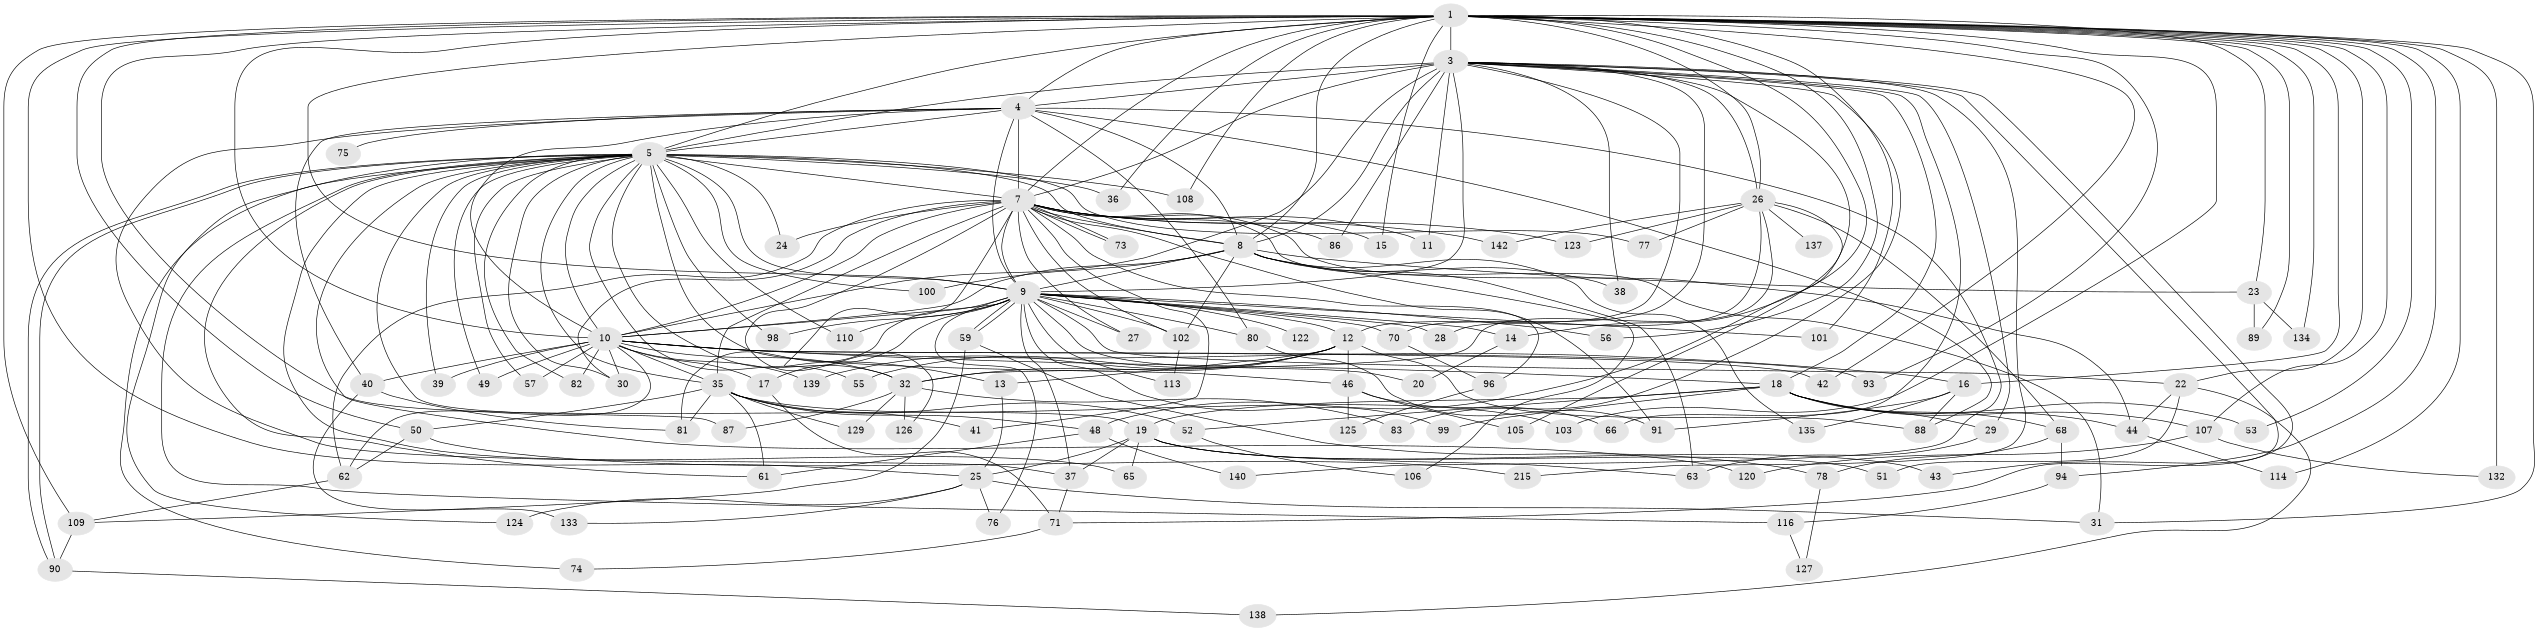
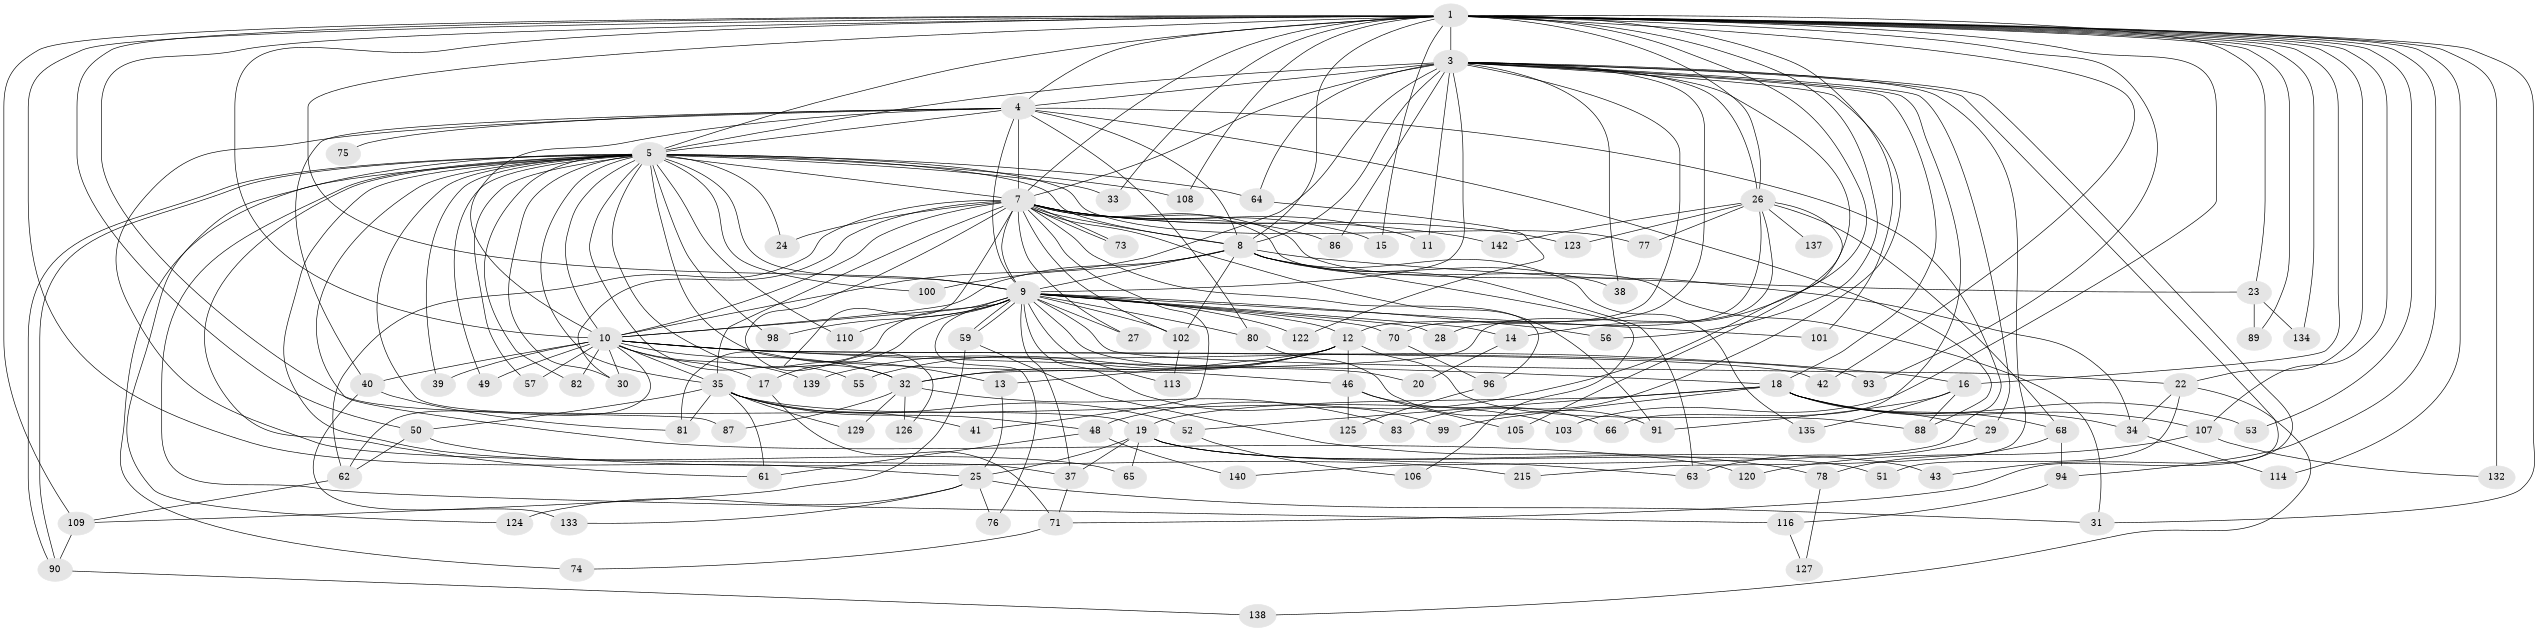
(1113, 200) -> (1113, 200)
none -> (1257, 200)
(2132, 431) -> (2132, 431)
